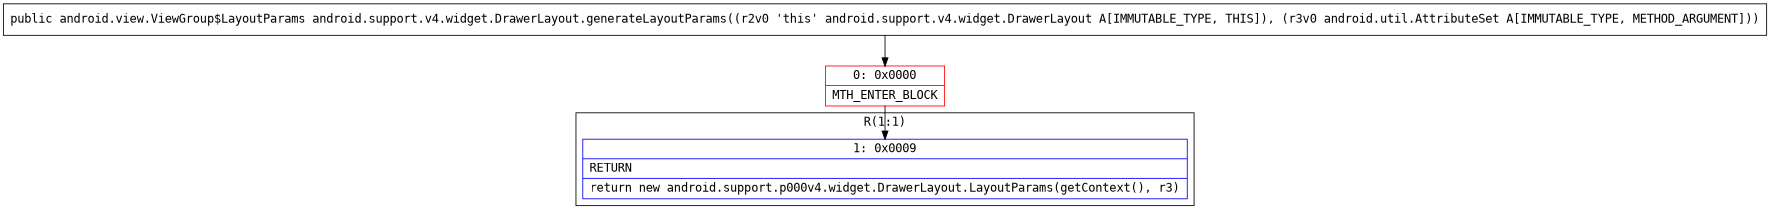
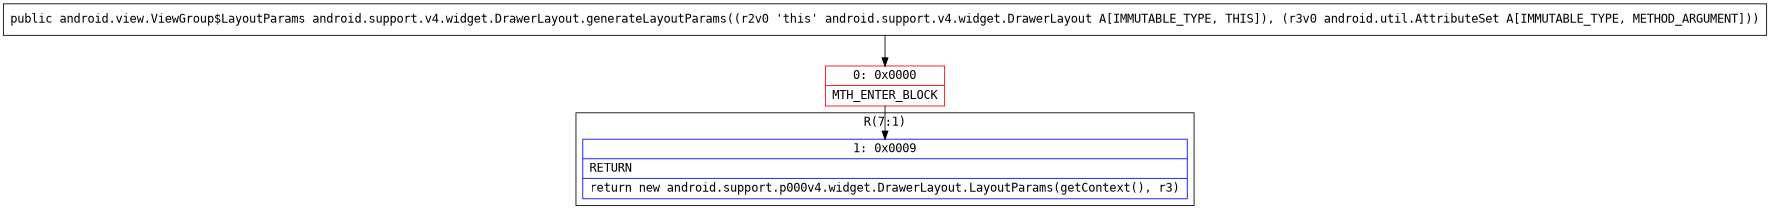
(885, 123) -> (885, 123)
